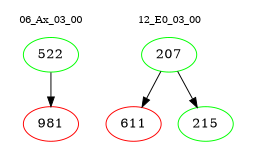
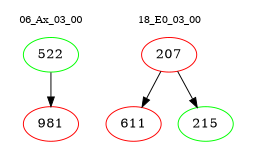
(170, 21) -> (170, 21)
(169, 55) -> (169, 55)
